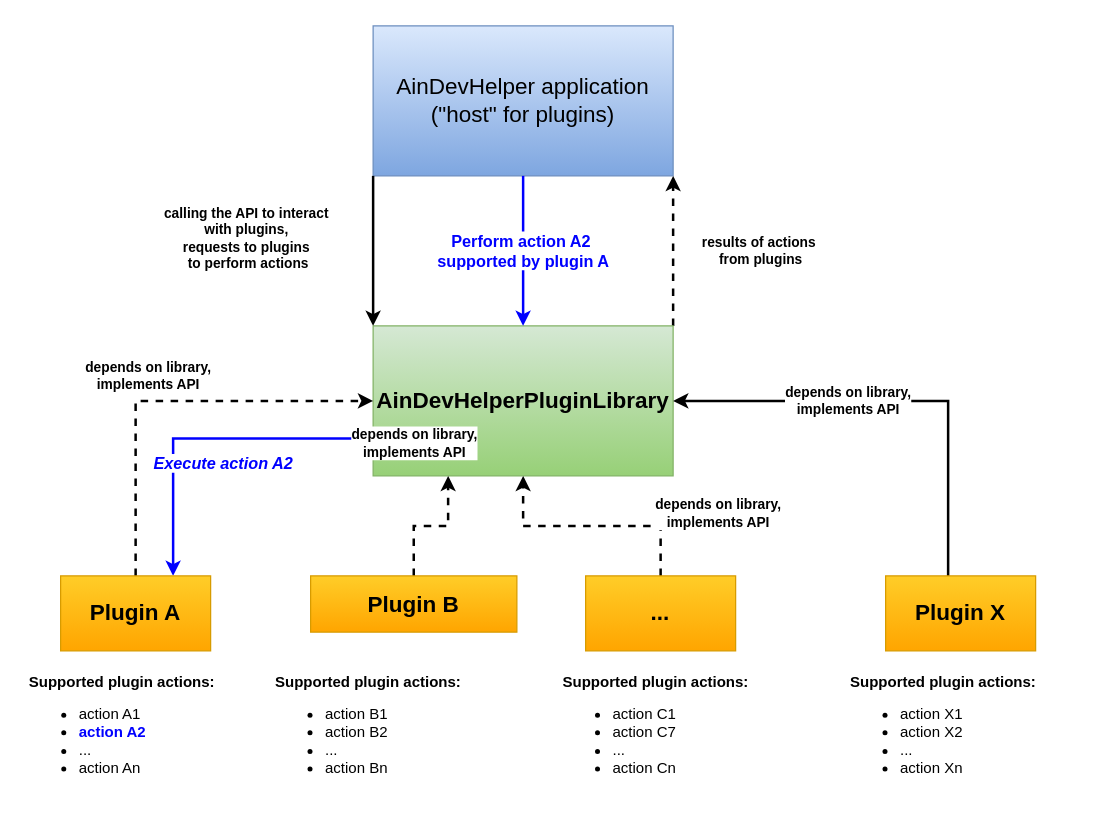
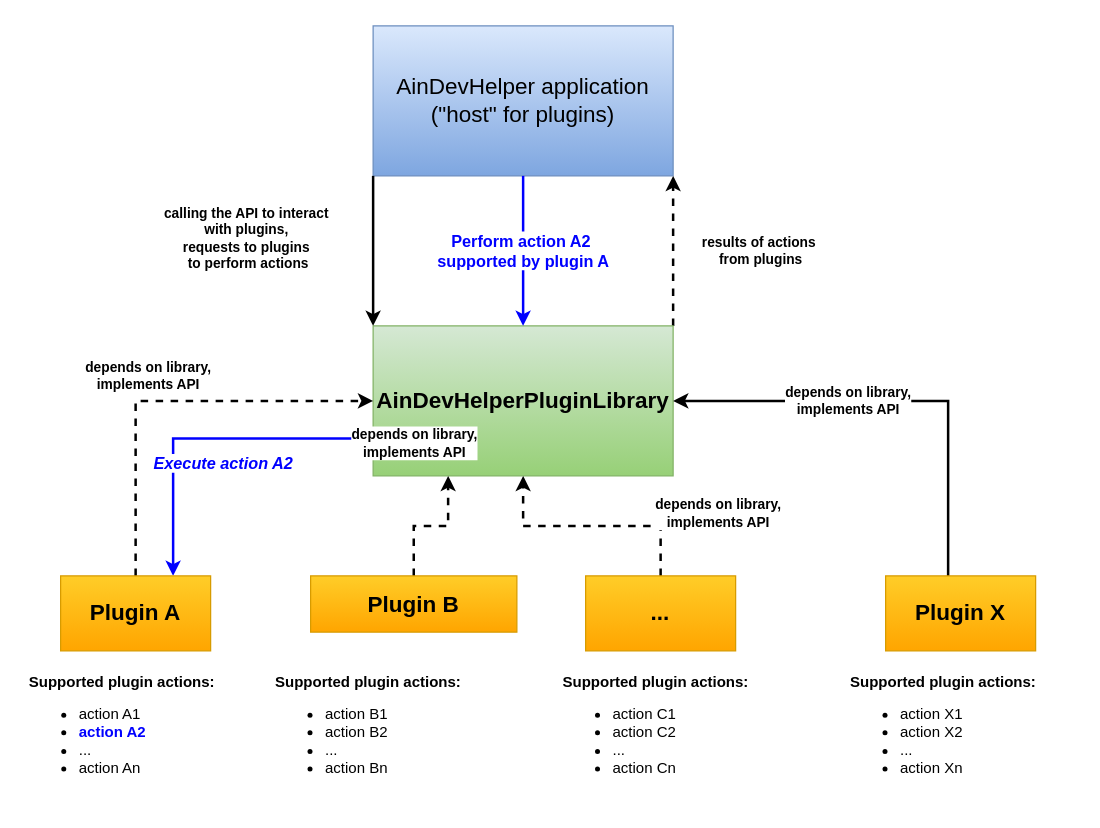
(656, 732) -> (656, 732)
